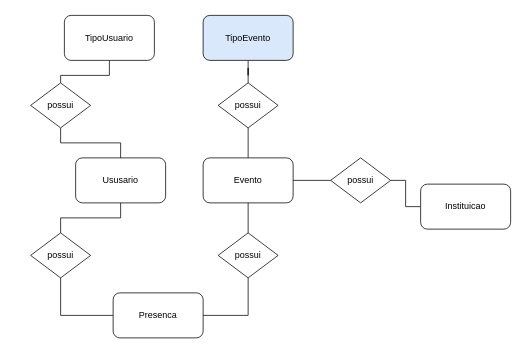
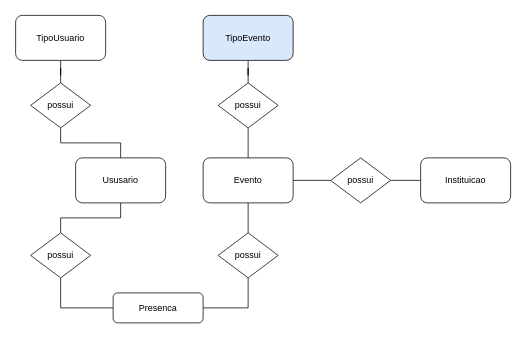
(109, 38) -> (60, 38)
(465, 207) -> (465, 180)
(158, 315) -> (158, 308)
